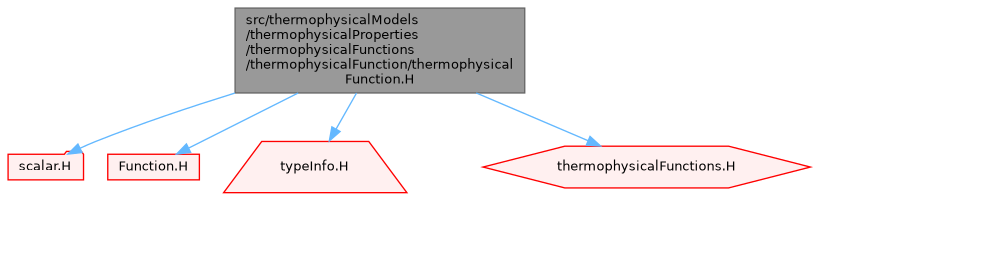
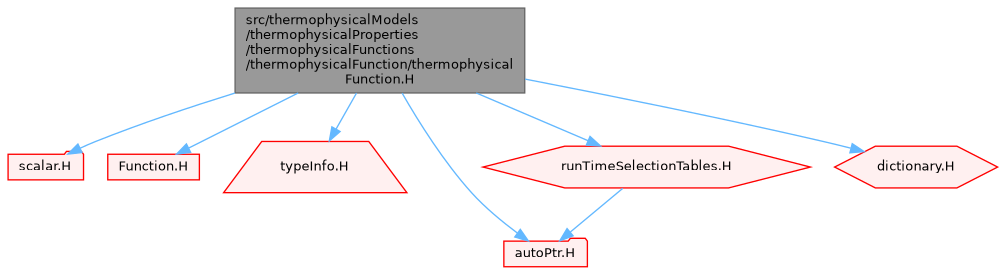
(647, 167) -> (647, 167)
none -> (916, 167)
none -> (546, 254)
